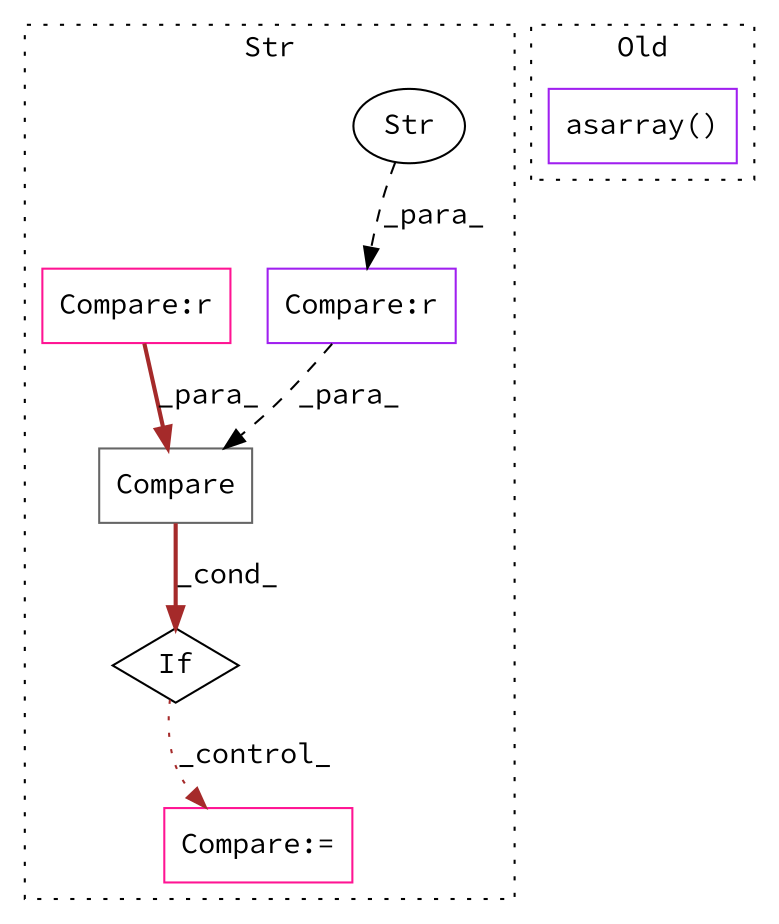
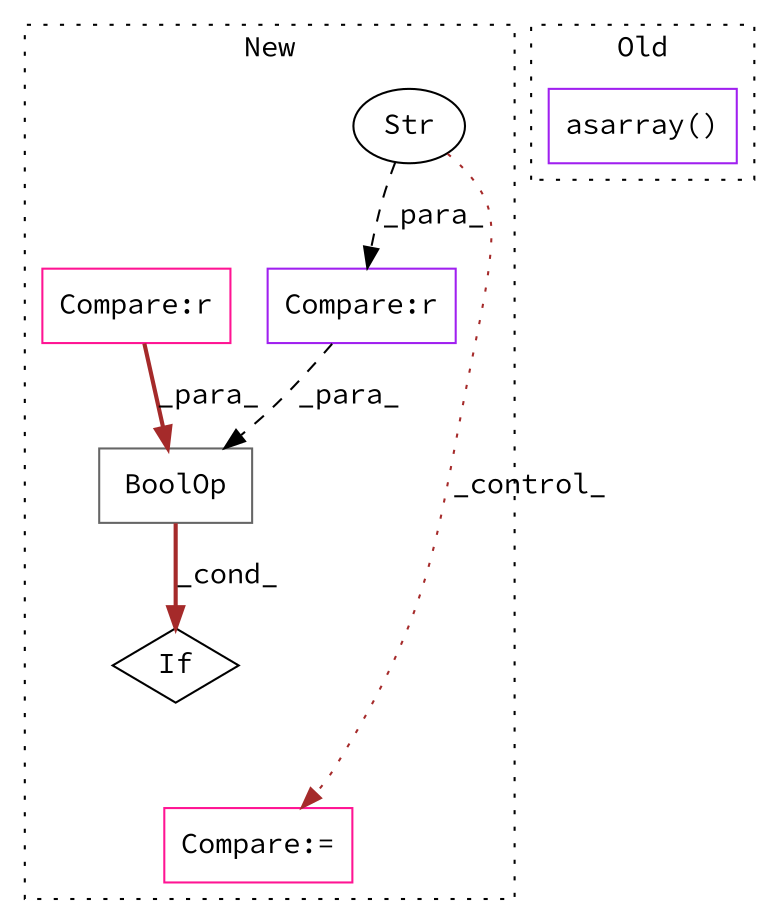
(270, 49) -> (270, 49)
(176, 486) -> (176, 486)
(171, 749) -> (449, 479)
